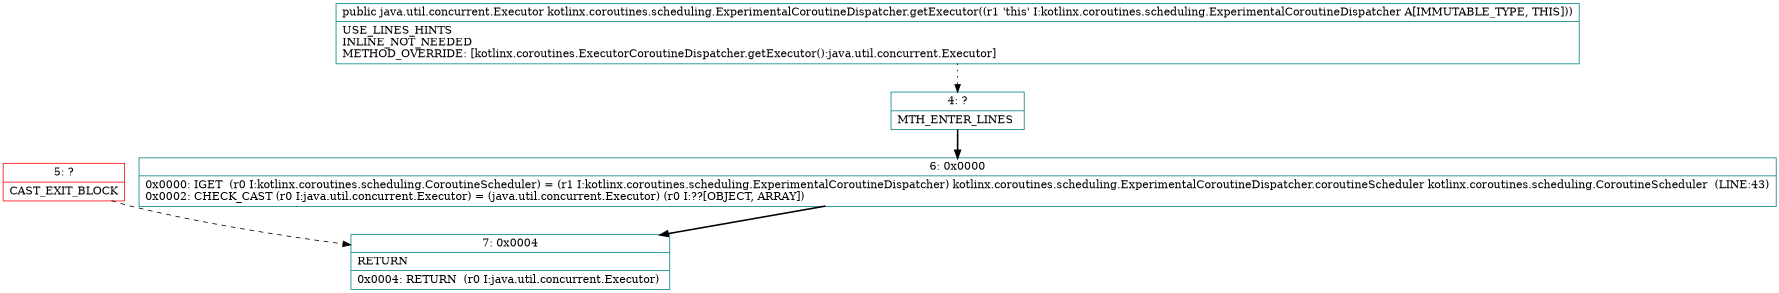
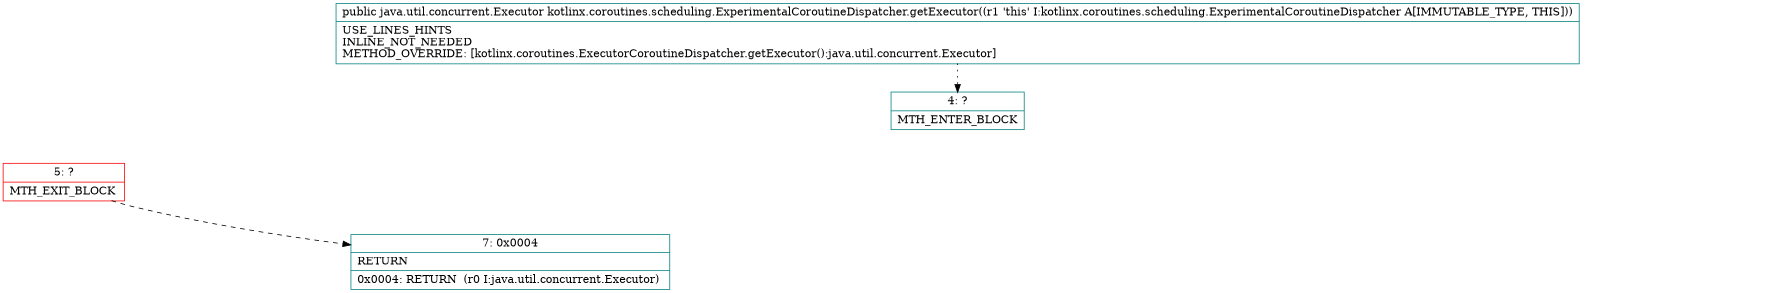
(955, 120) -> (958, 120)
(958, 182) -> none
(64, 191) -> (63, 191)
